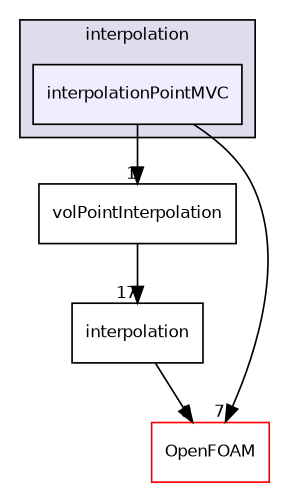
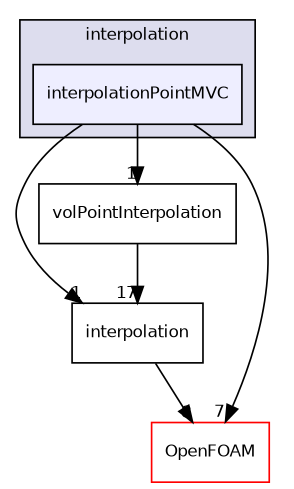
none -> (17, 205)
